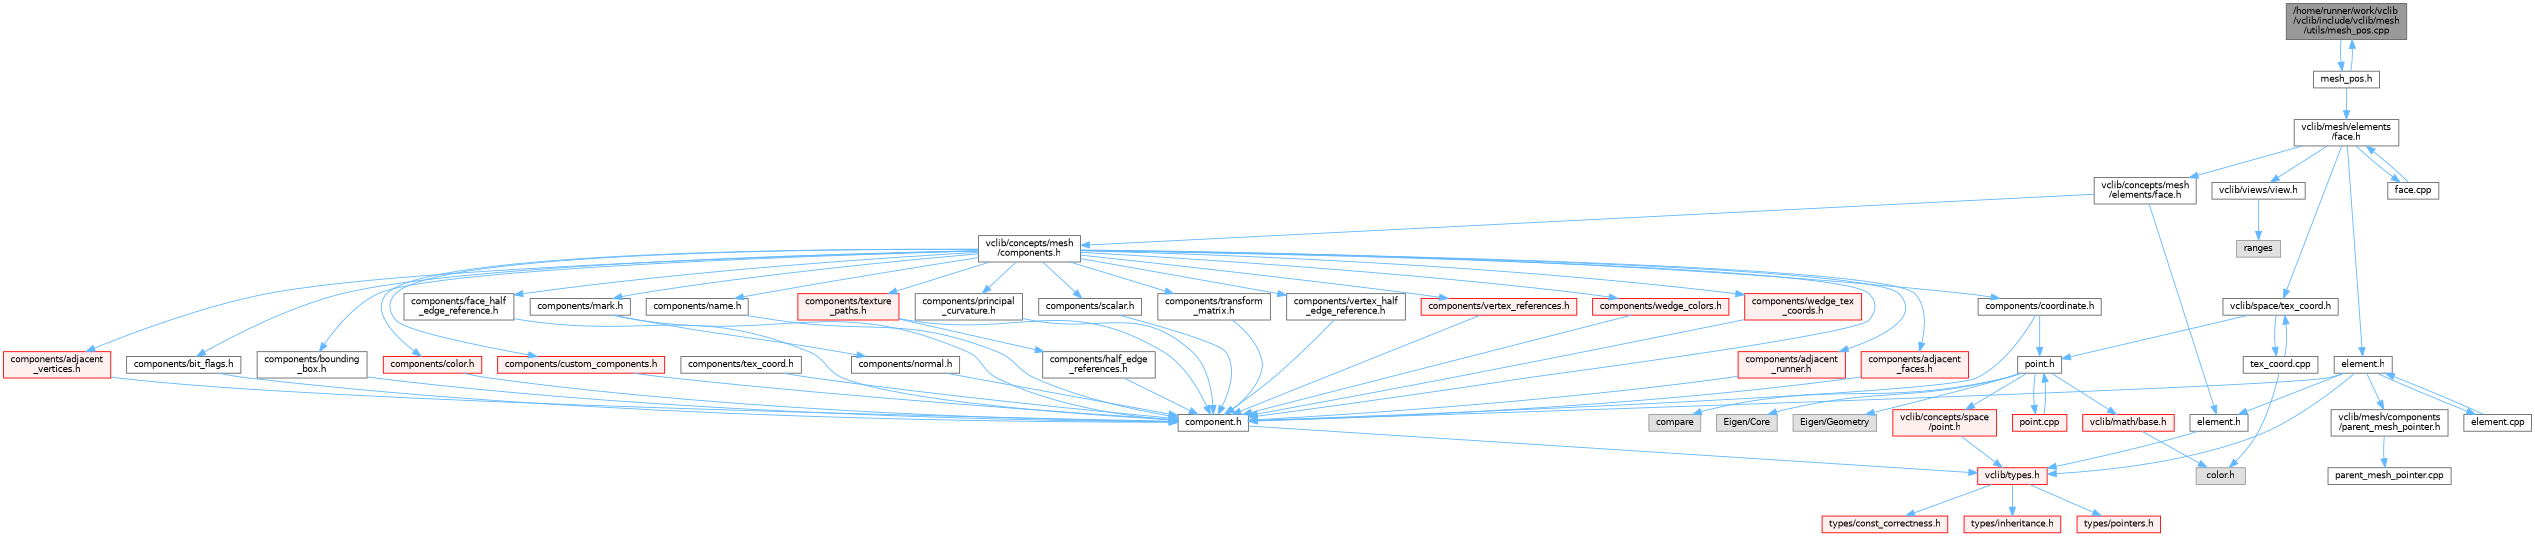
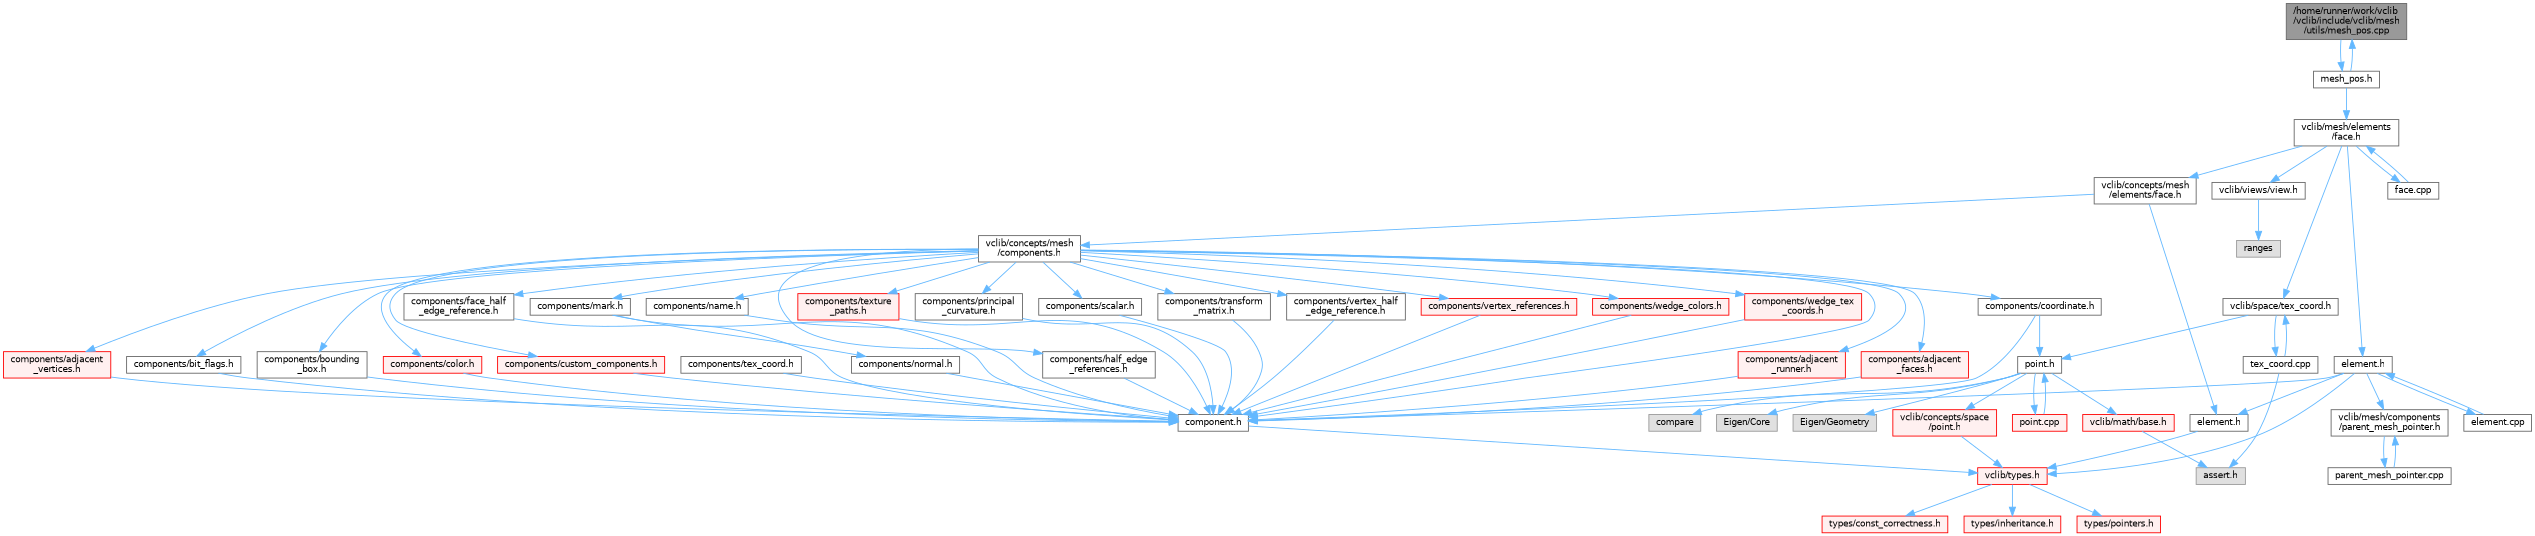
(967, 334) -> (786, 313)
none -> (2395, 456)
(2221, 476) -> (2221, 476)
